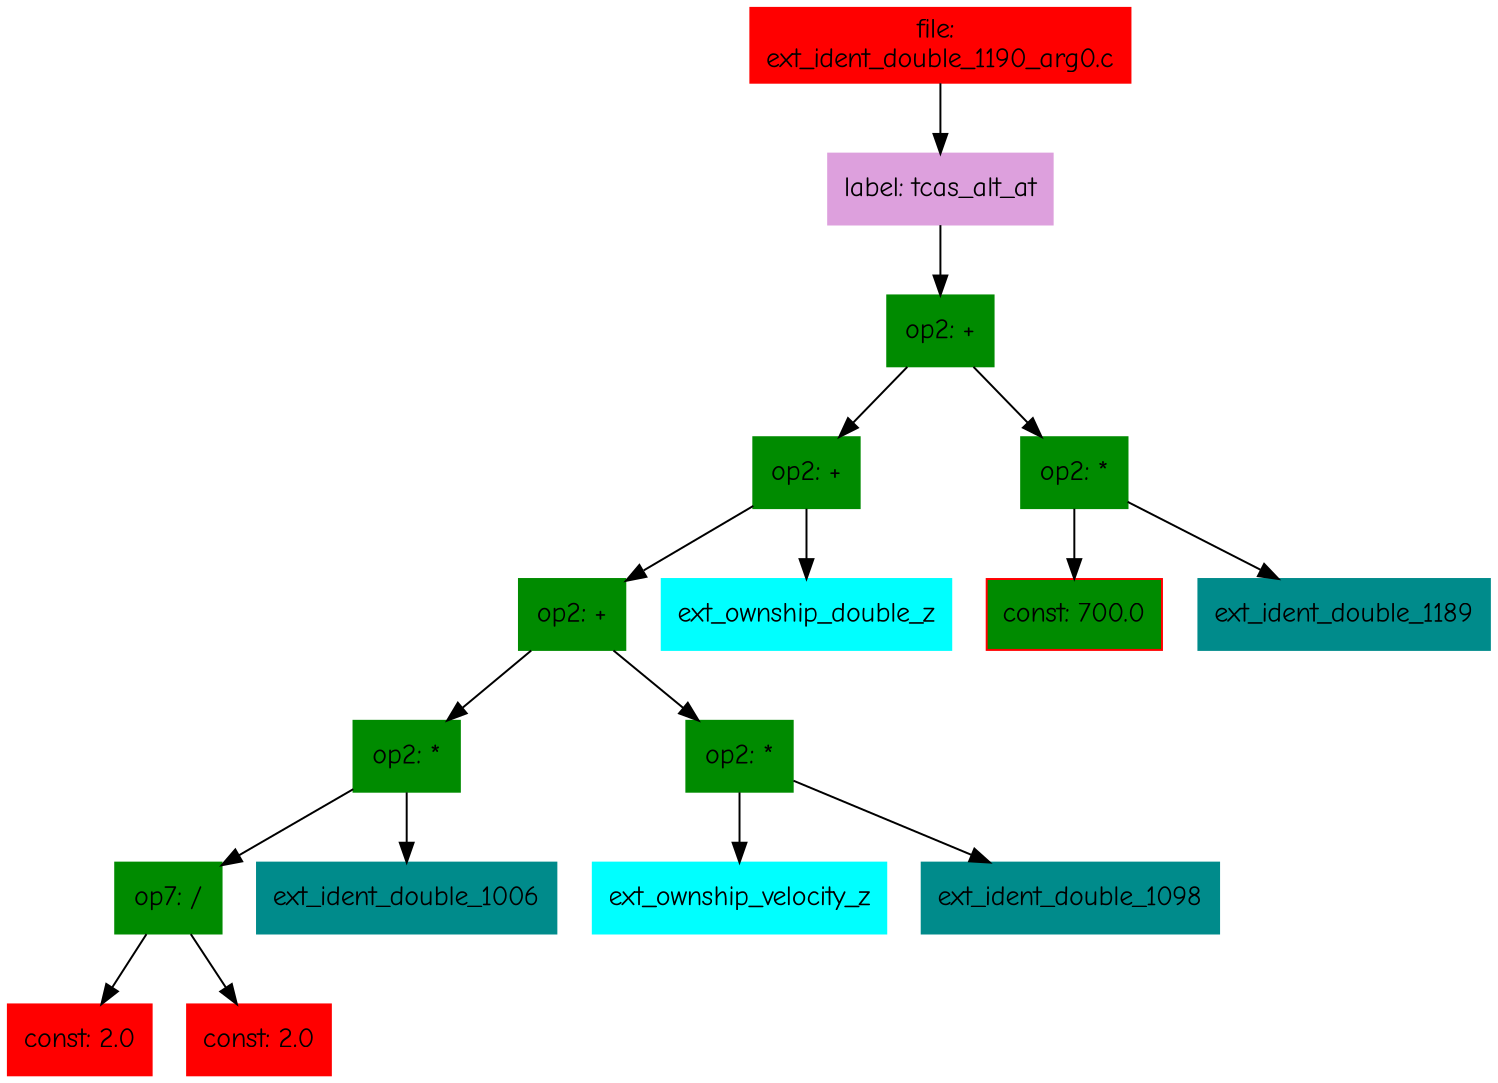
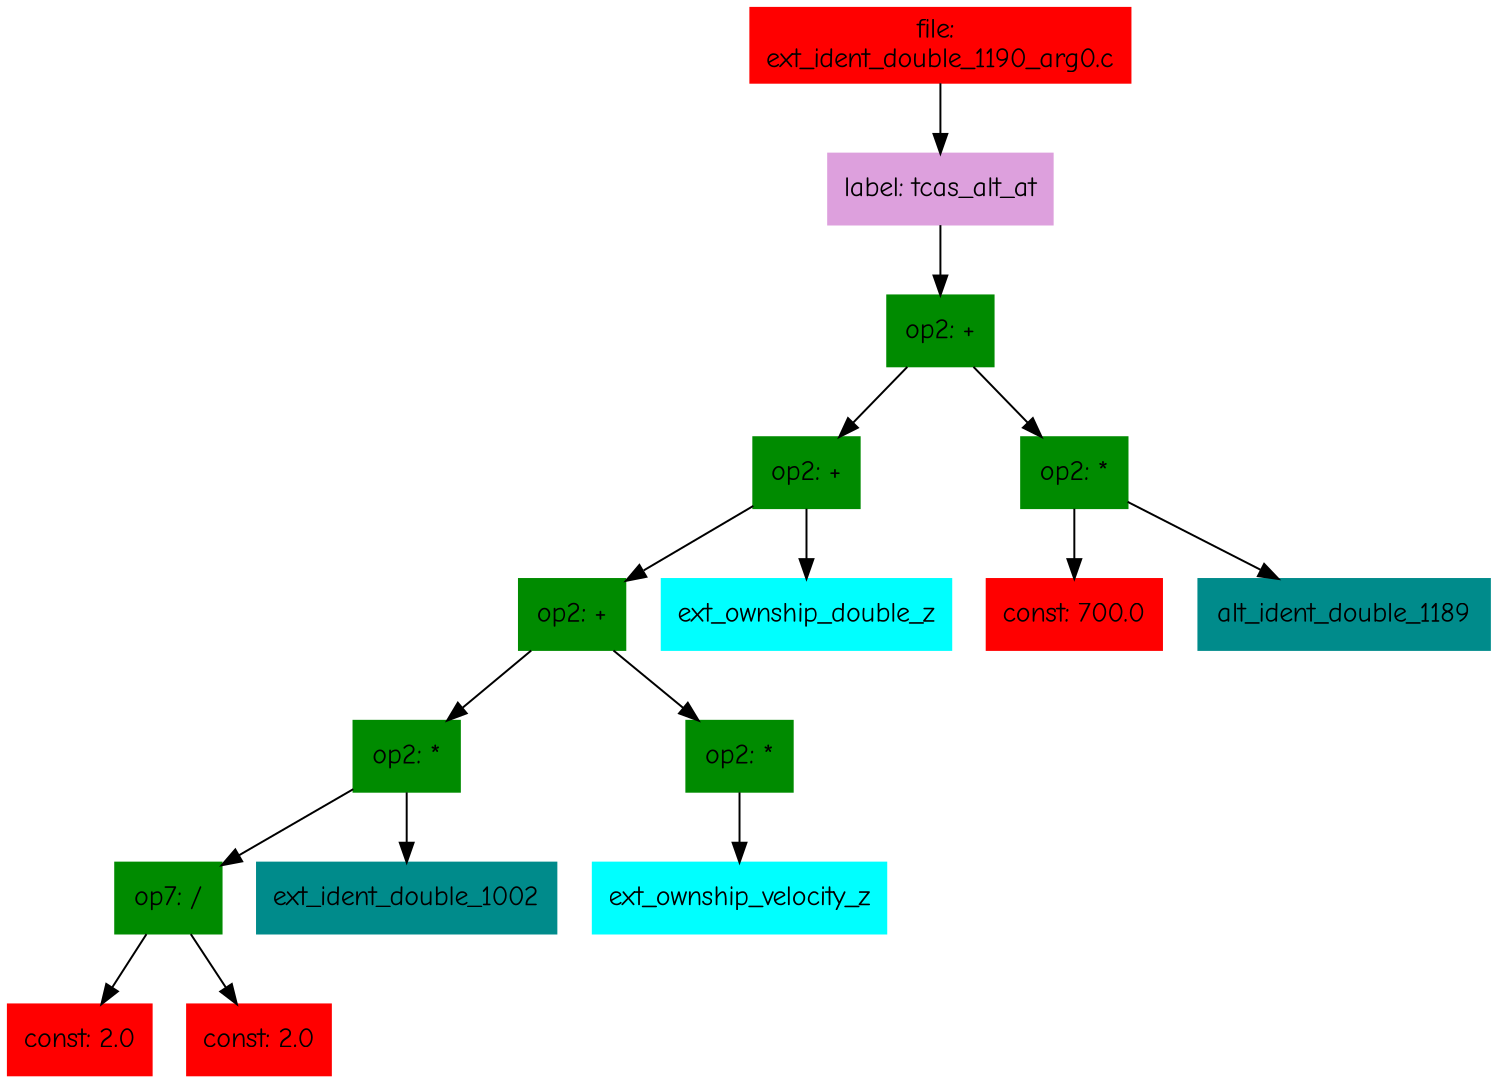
(1074, 614) -> (1074, 614)
(1344, 614) -> (1344, 614)
(407, 898) -> (407, 898)
(1070, 898) -> none
